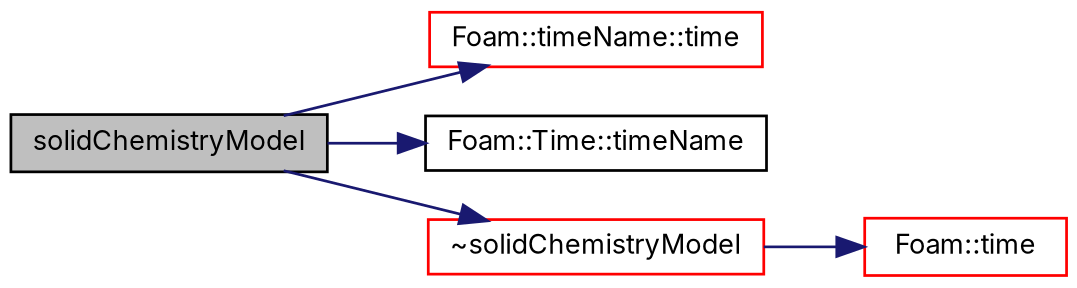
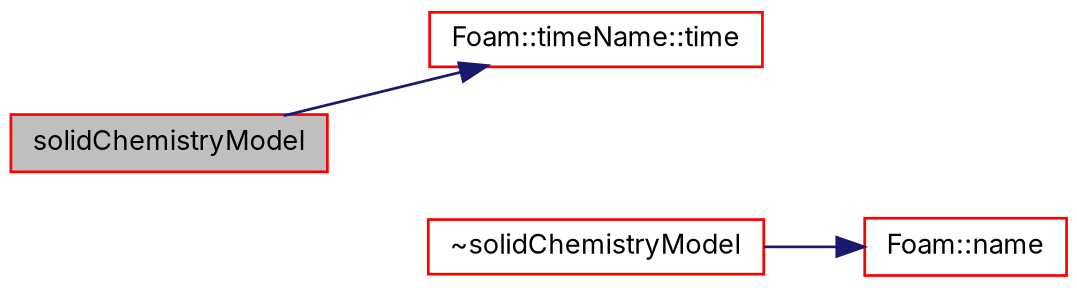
(169, 143) -> (169, 143)
(596, 143) -> none
(372, 192) -> none
(966, 247) -> (966, 247)
